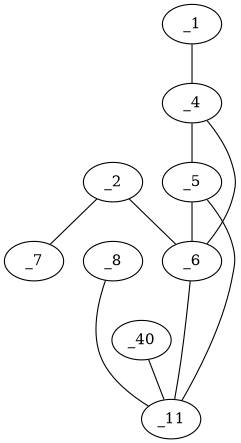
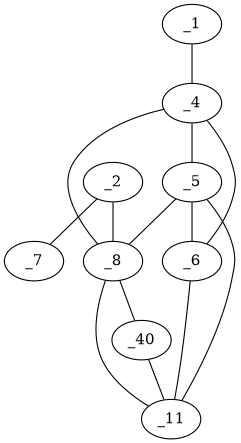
none -> (78, 156)
(152, 222) -> (113, 222)
none -> (153, 222)
none -> (127, 300)
